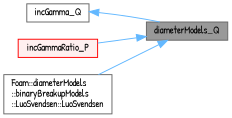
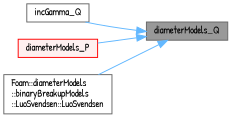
(129, 17) -> (111, 27)
(58, 48) -> (58, 48)
